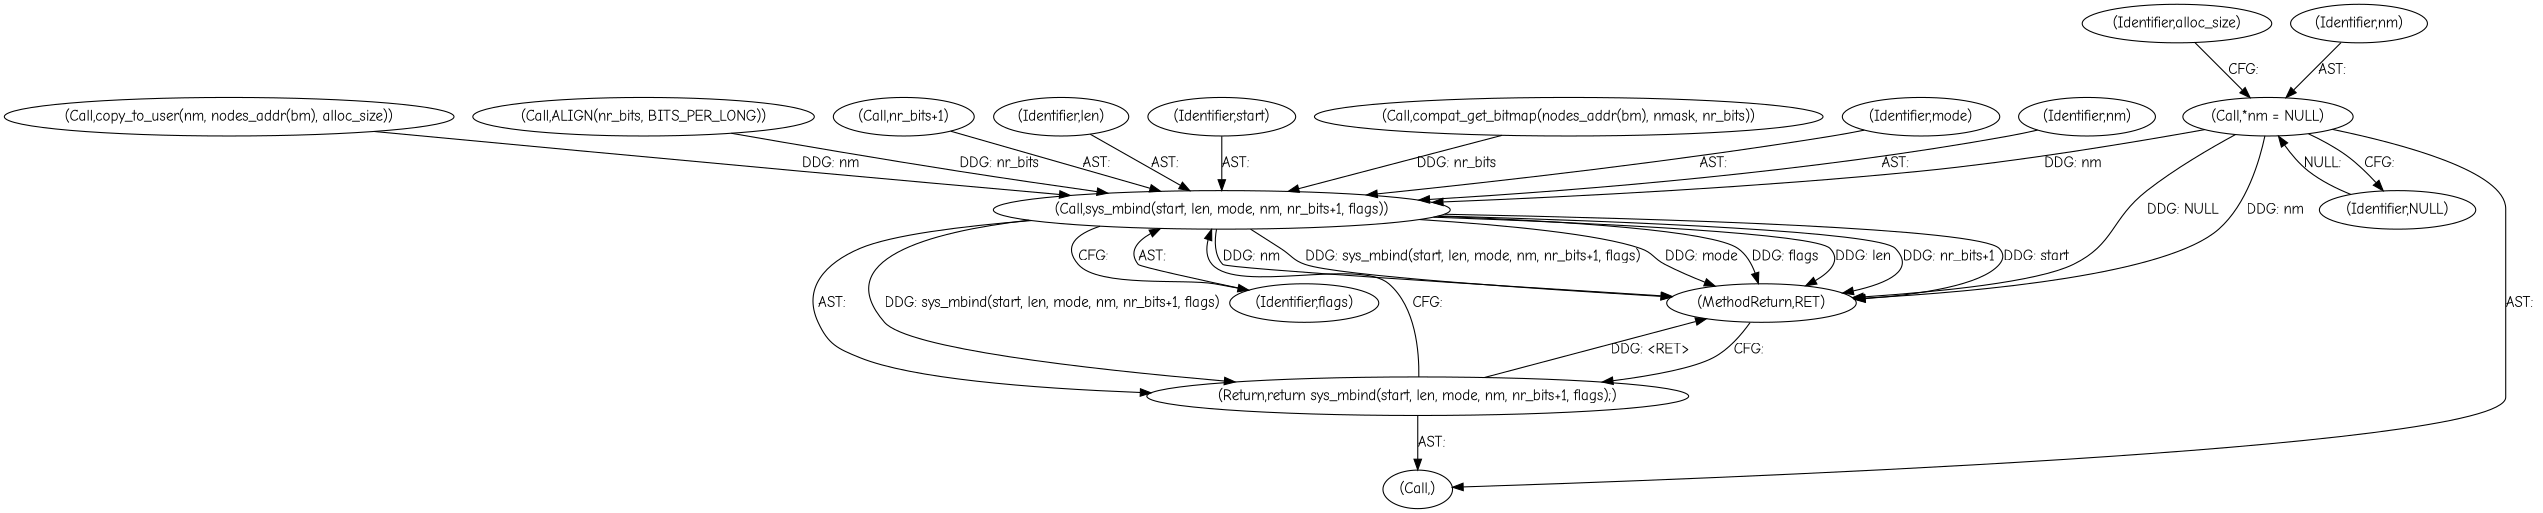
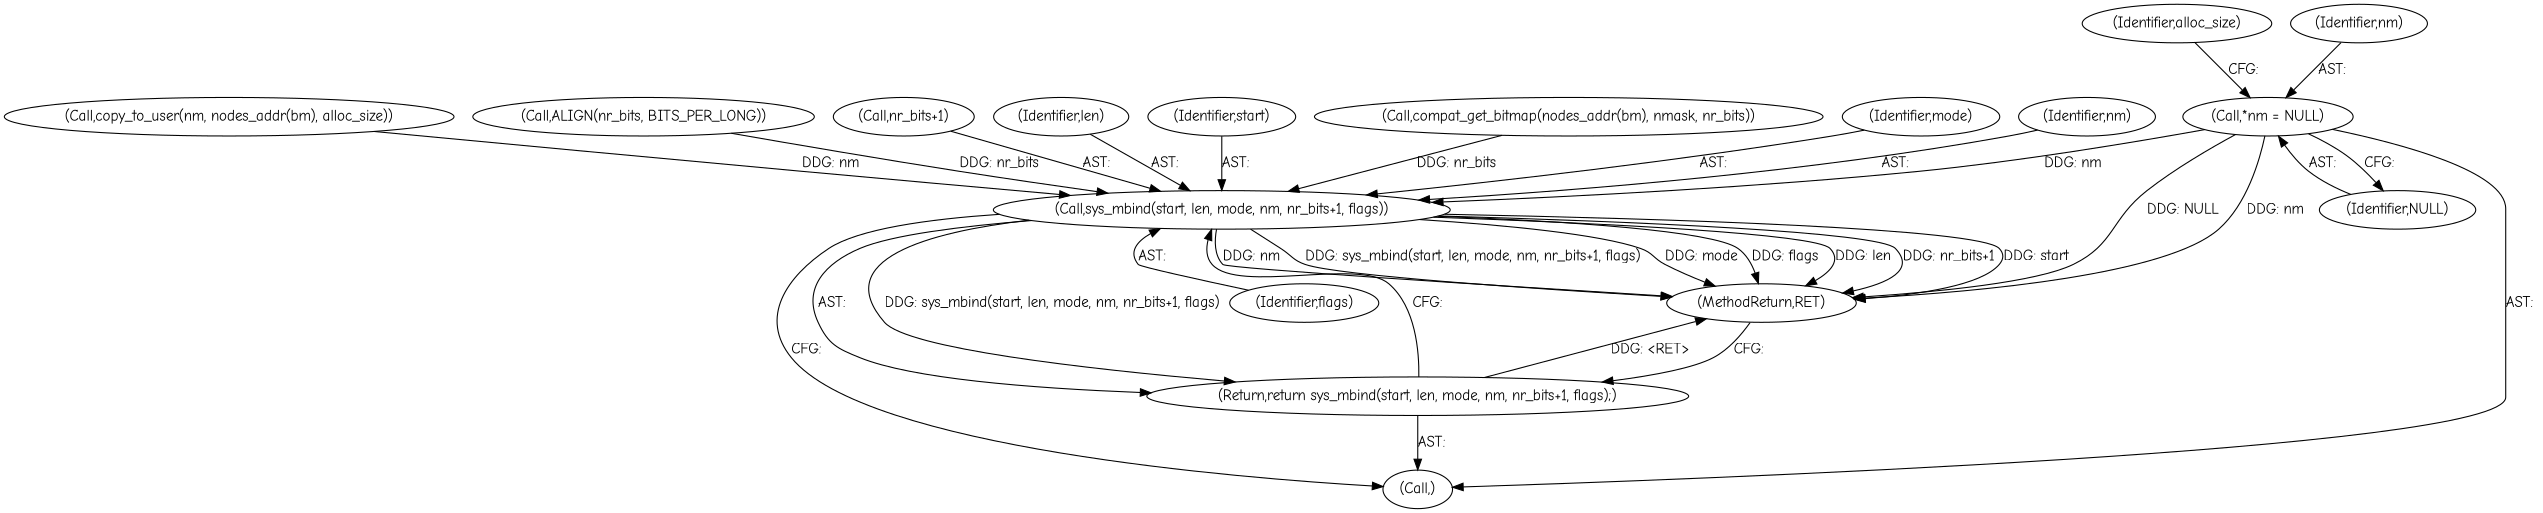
(2325, 163) -> (2325, 163)
(1129, 280) -> (922, 422)
